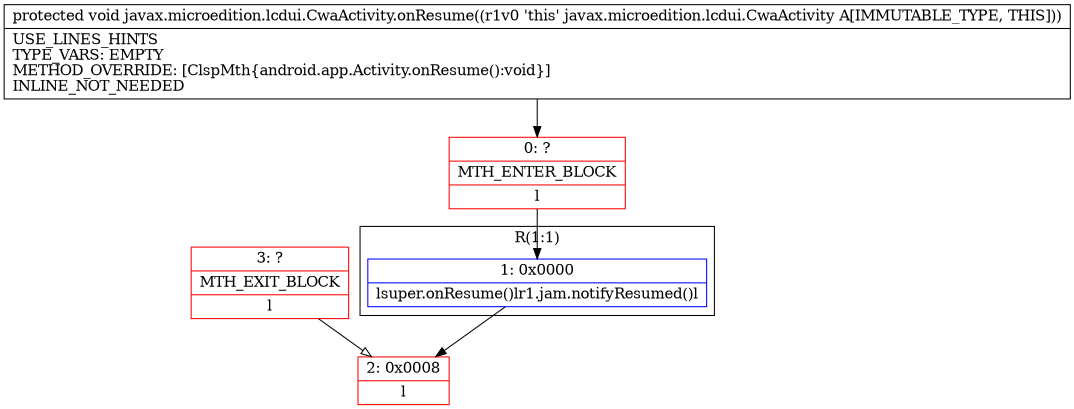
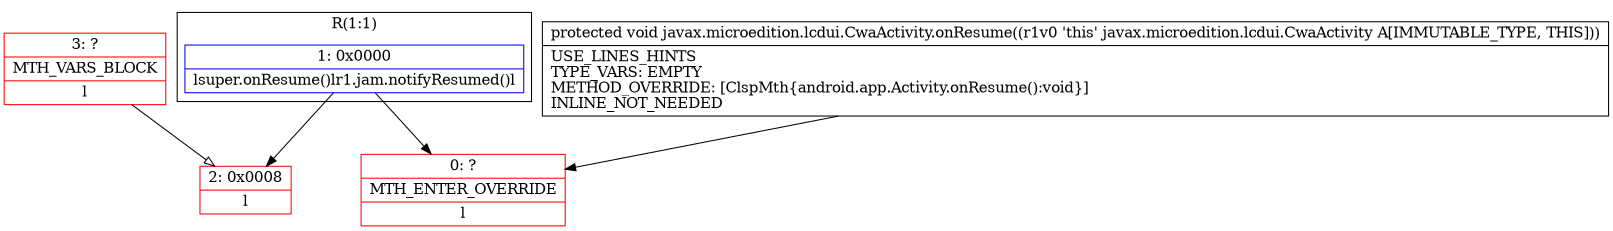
(537, 173) -> (463, 190)
(537, 233) -> (400, 119)
(270, 282) -> (85, 68)
